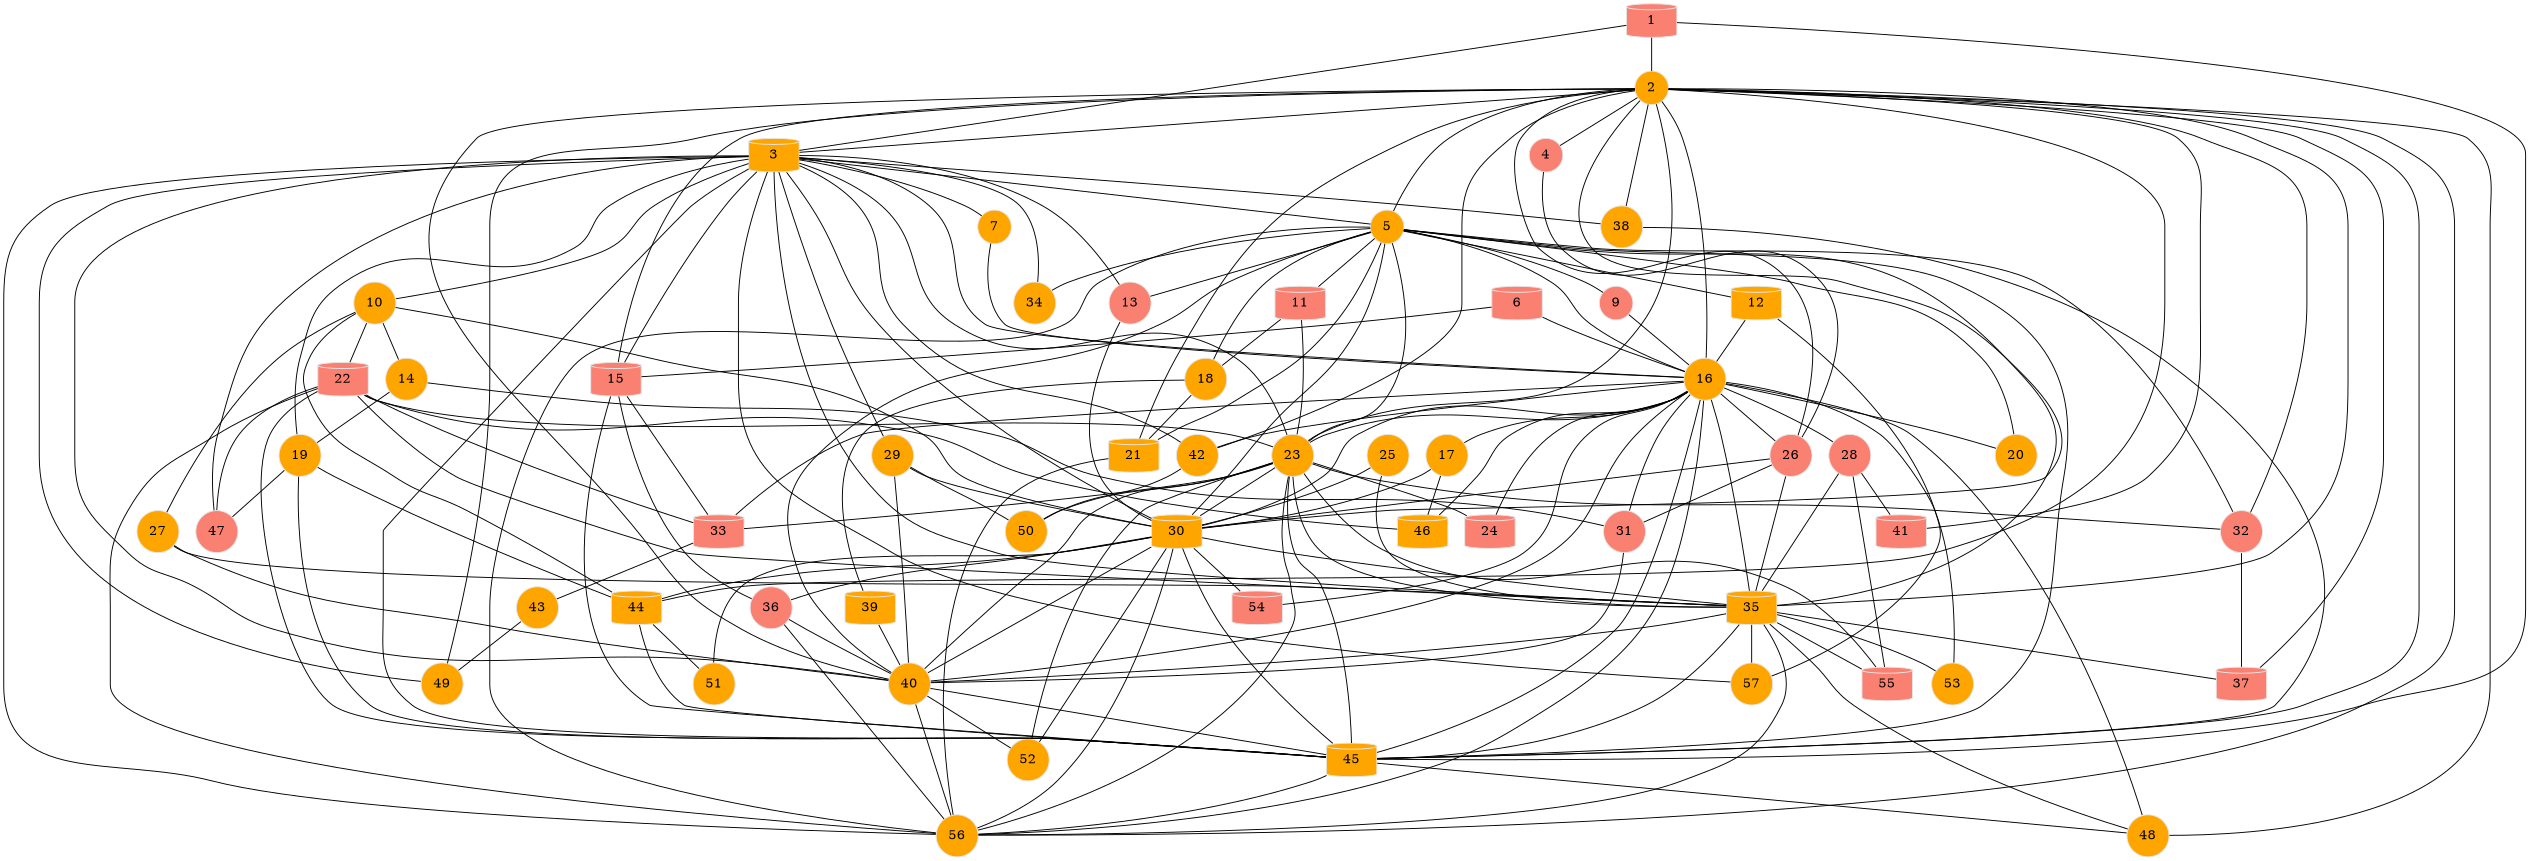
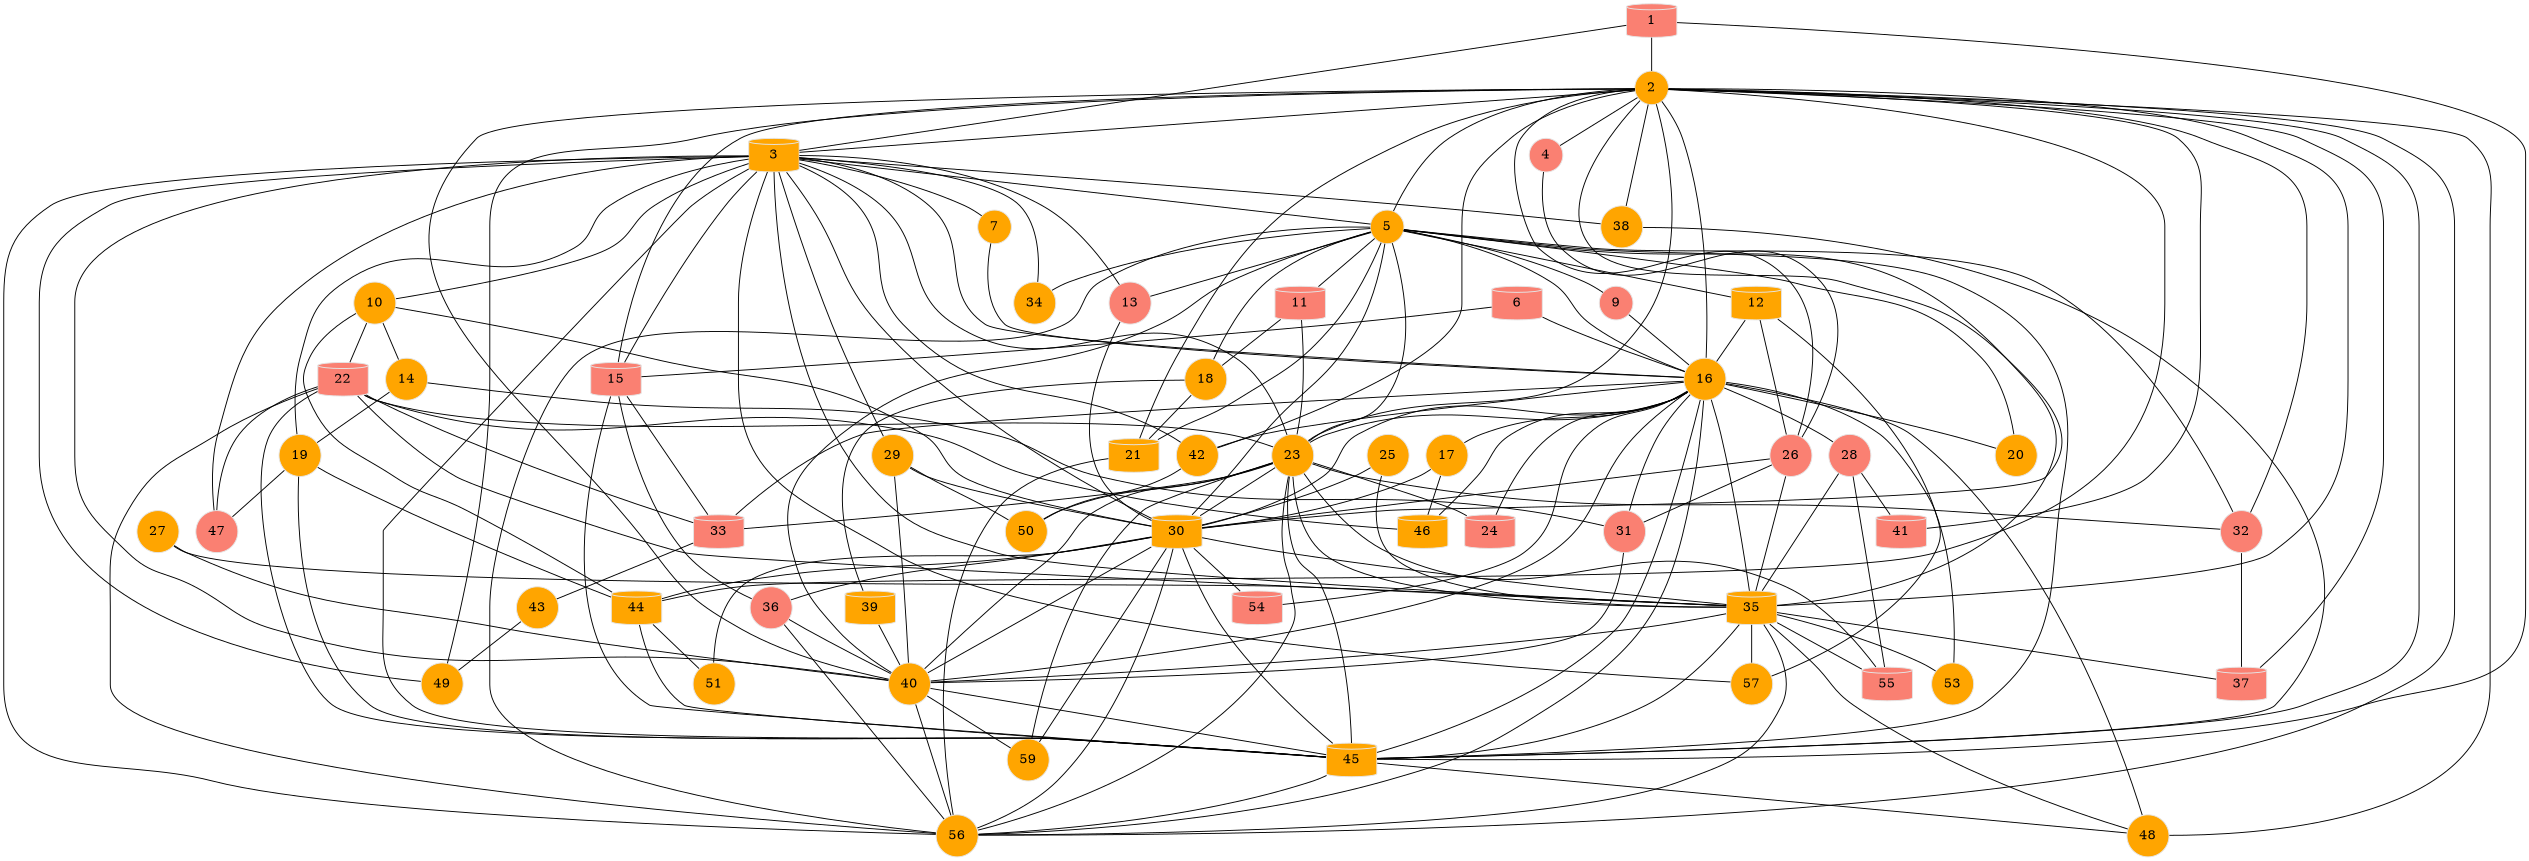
(243, 394) -> none
(1748, 417) -> (1773, 377)
(1028, 760) -> (1028, 760)
